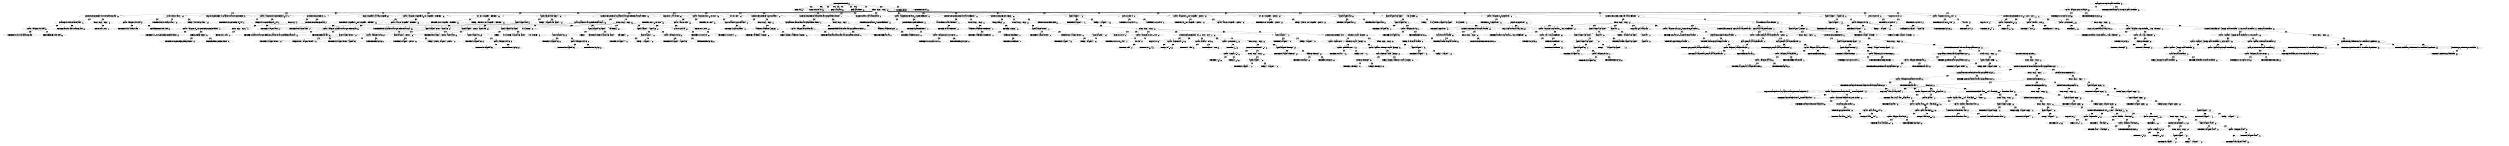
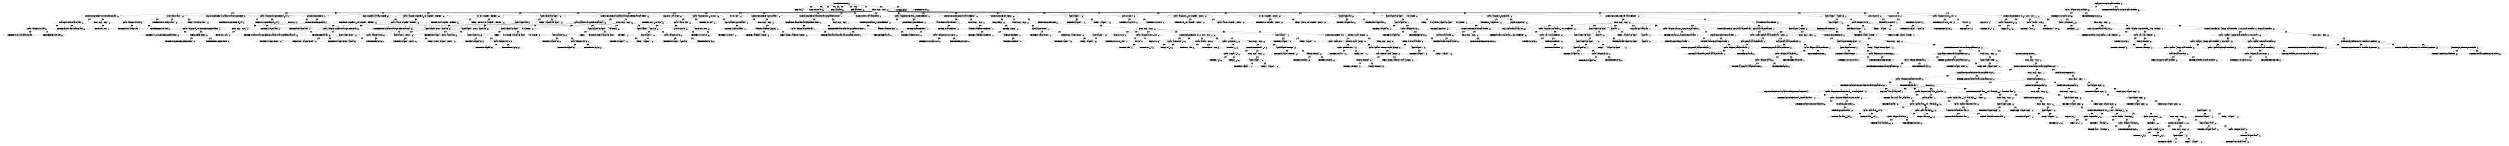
(1499, 26) -> (1509, 19)
none -> (2485, 54)
none -> (1898, 108)
(2233, 135) -> (2244, 139)
